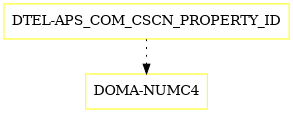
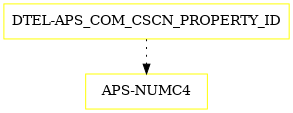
(147, 92) -> (147, 92)
